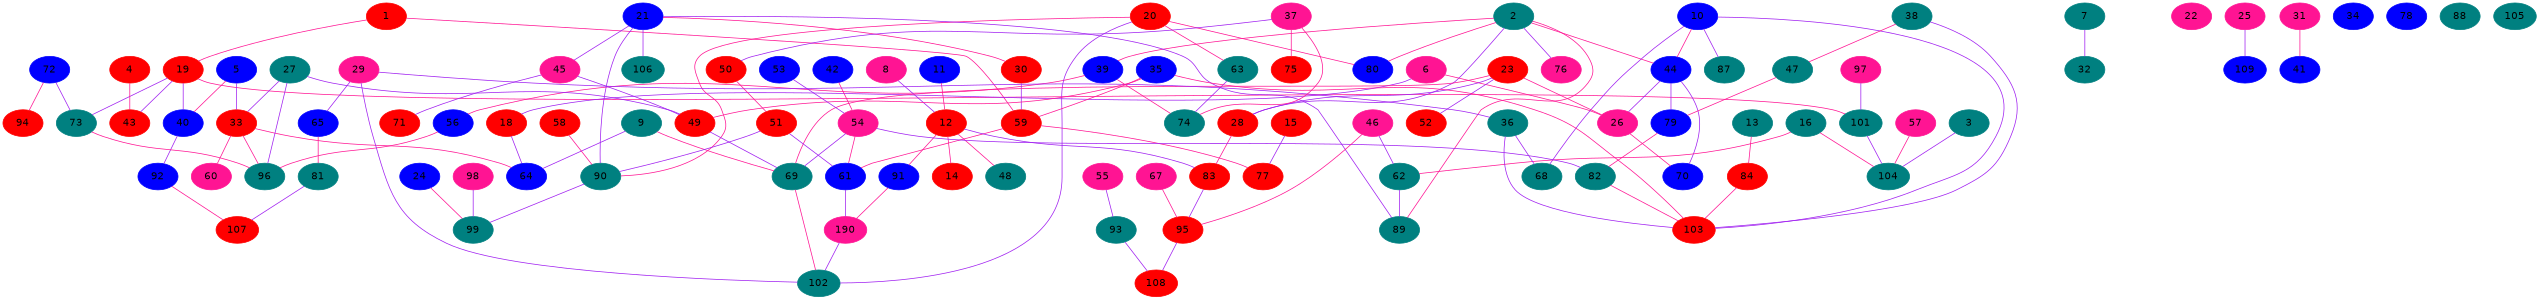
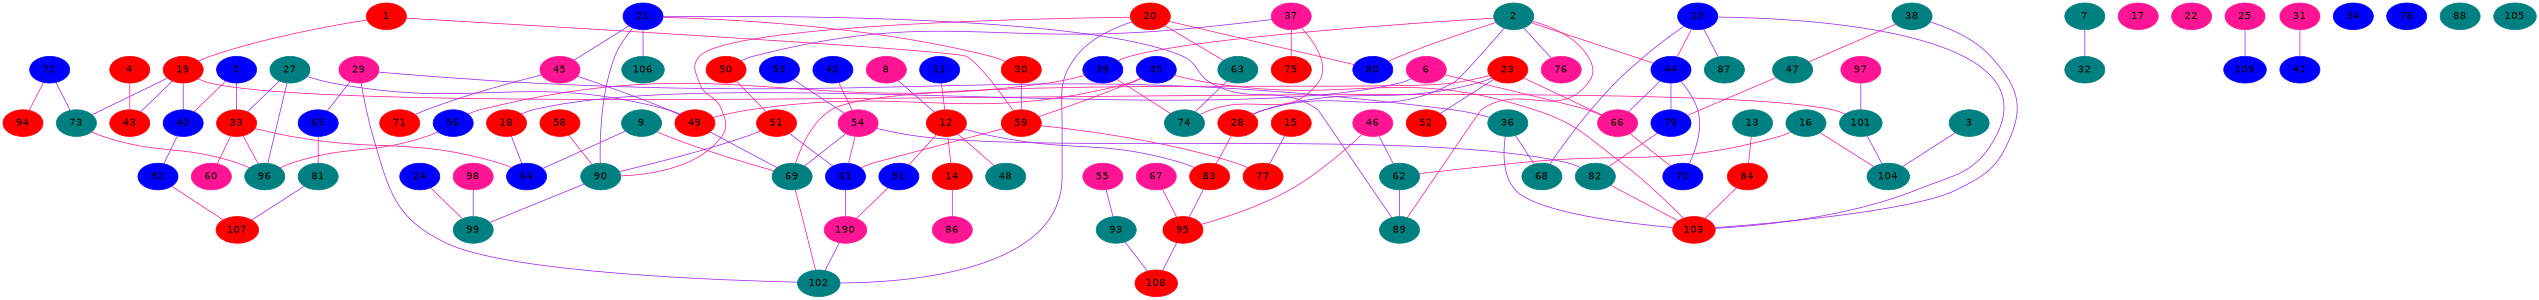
none -> (2138, 16)
(1618, 123) -> (1618, 123)
(1916, 123) -> none
none -> (952, 230)
